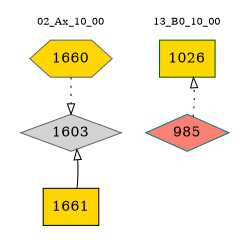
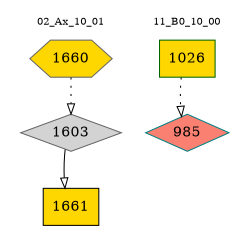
(71, 22) -> (71, 22)
(187, 22) -> (187, 22)
(194, 102) -> (180, 92)
(78, 174) -> (64, 164)
